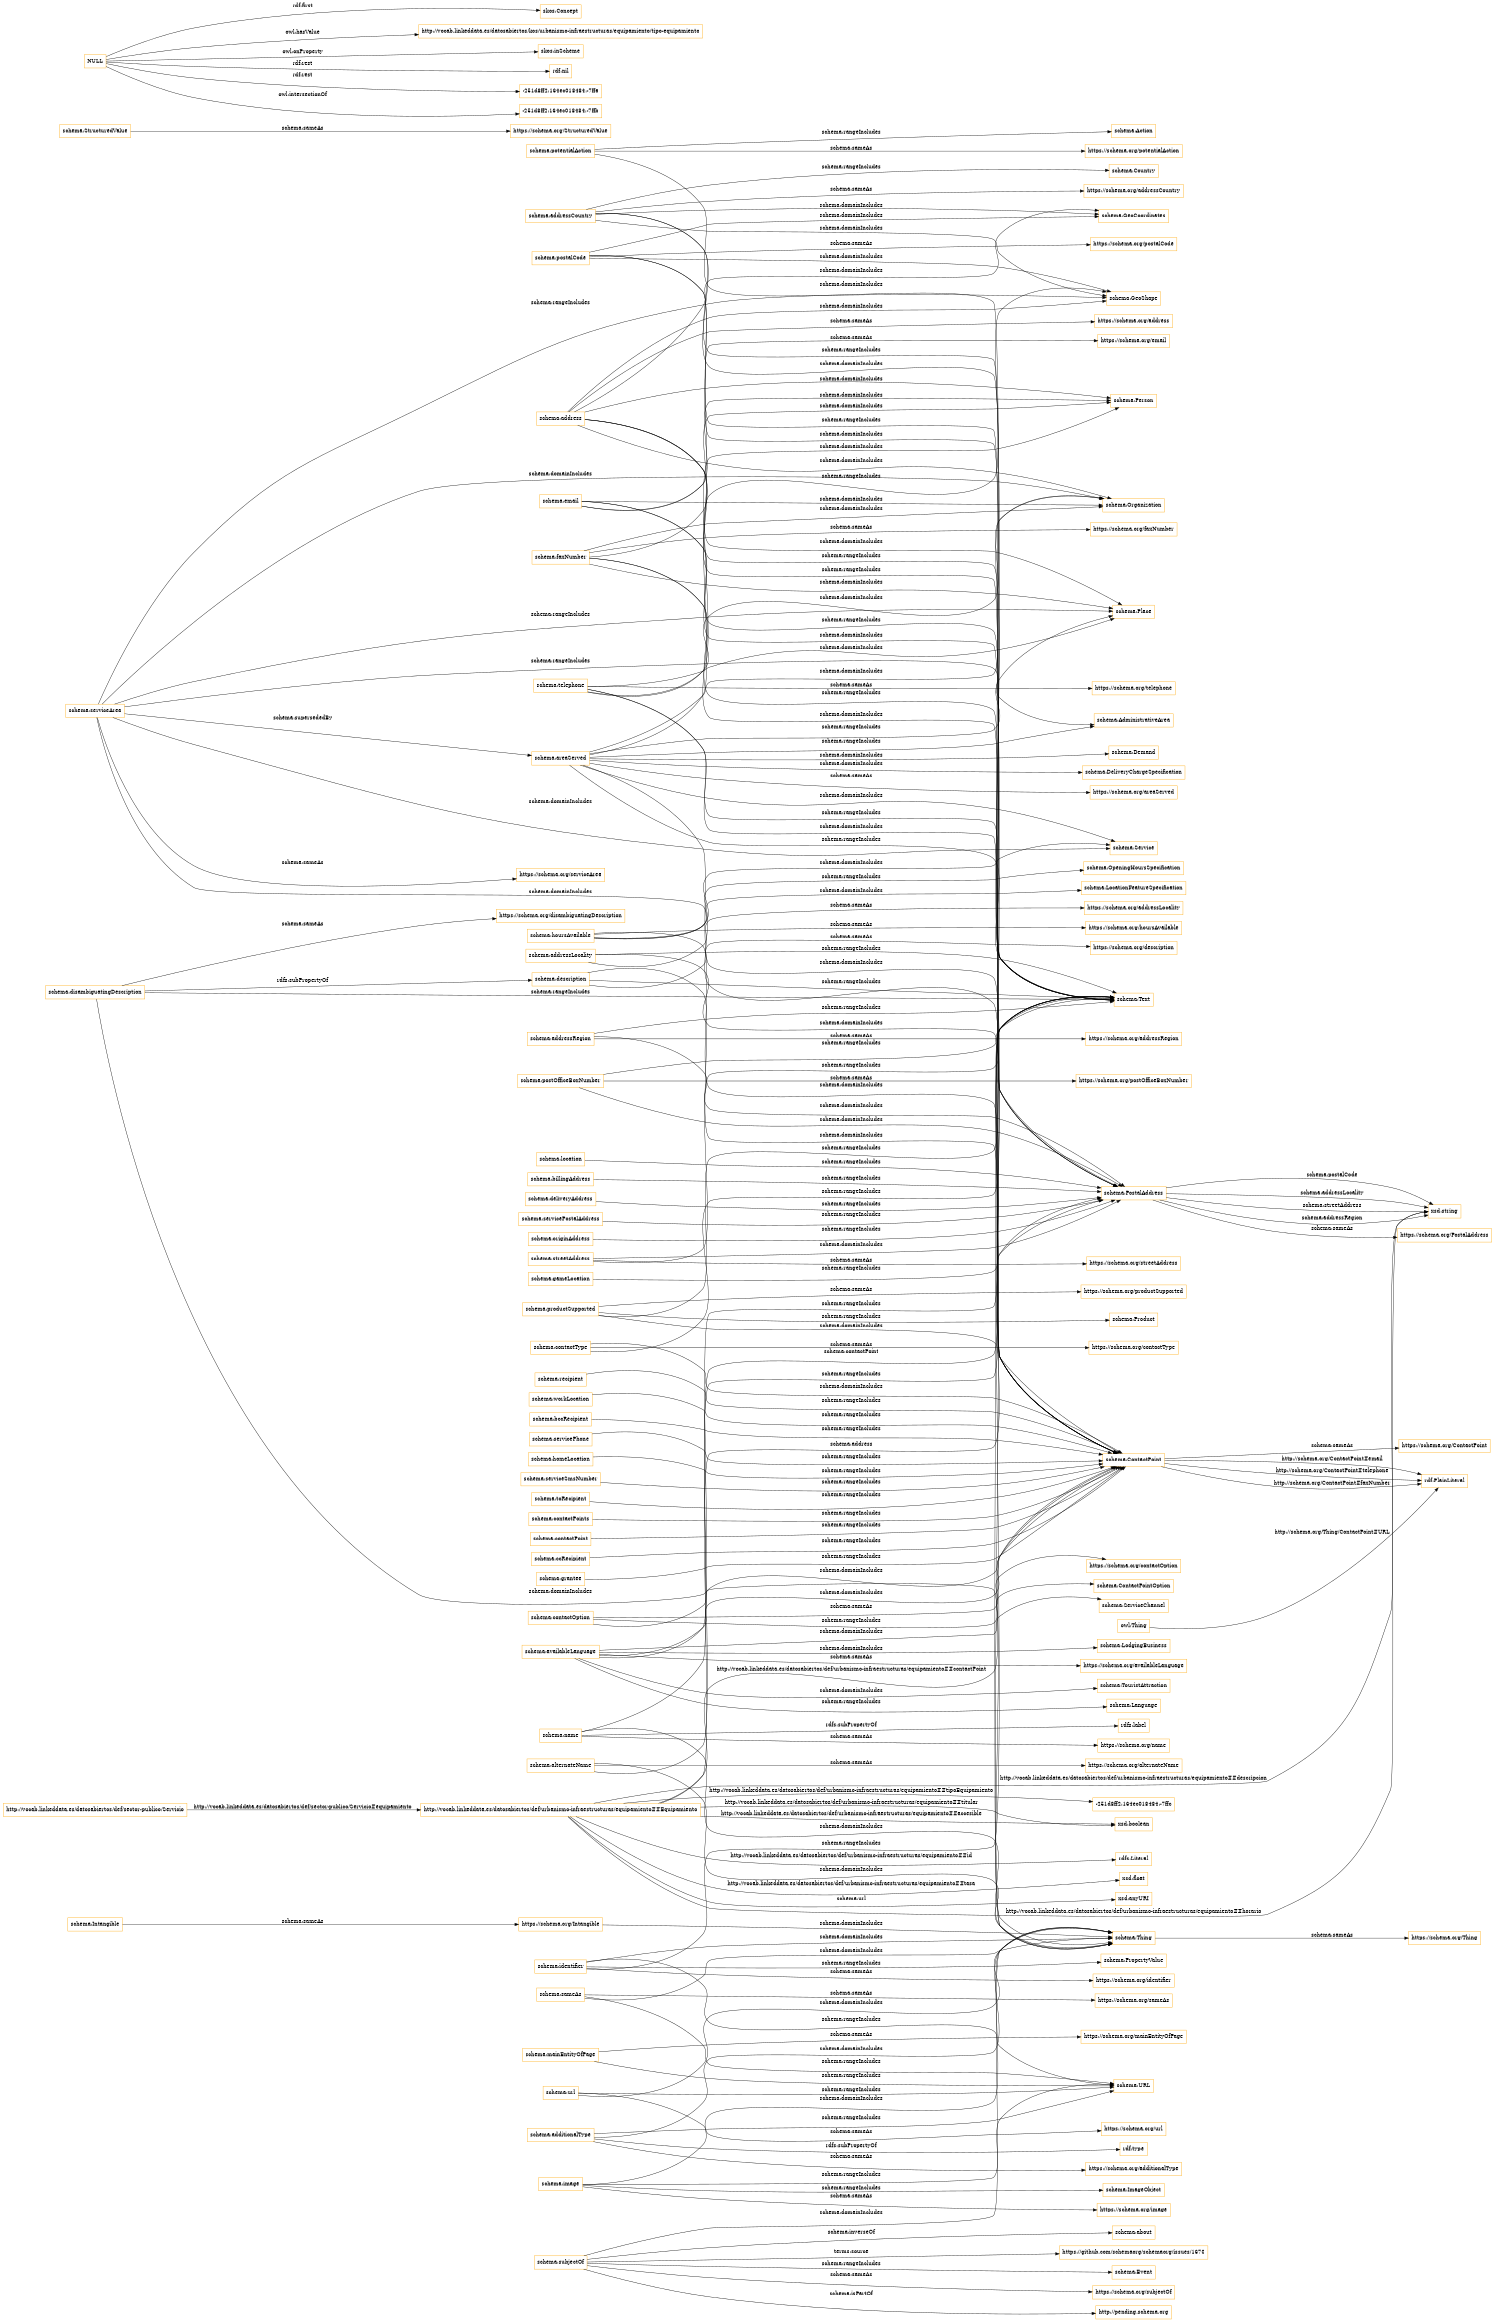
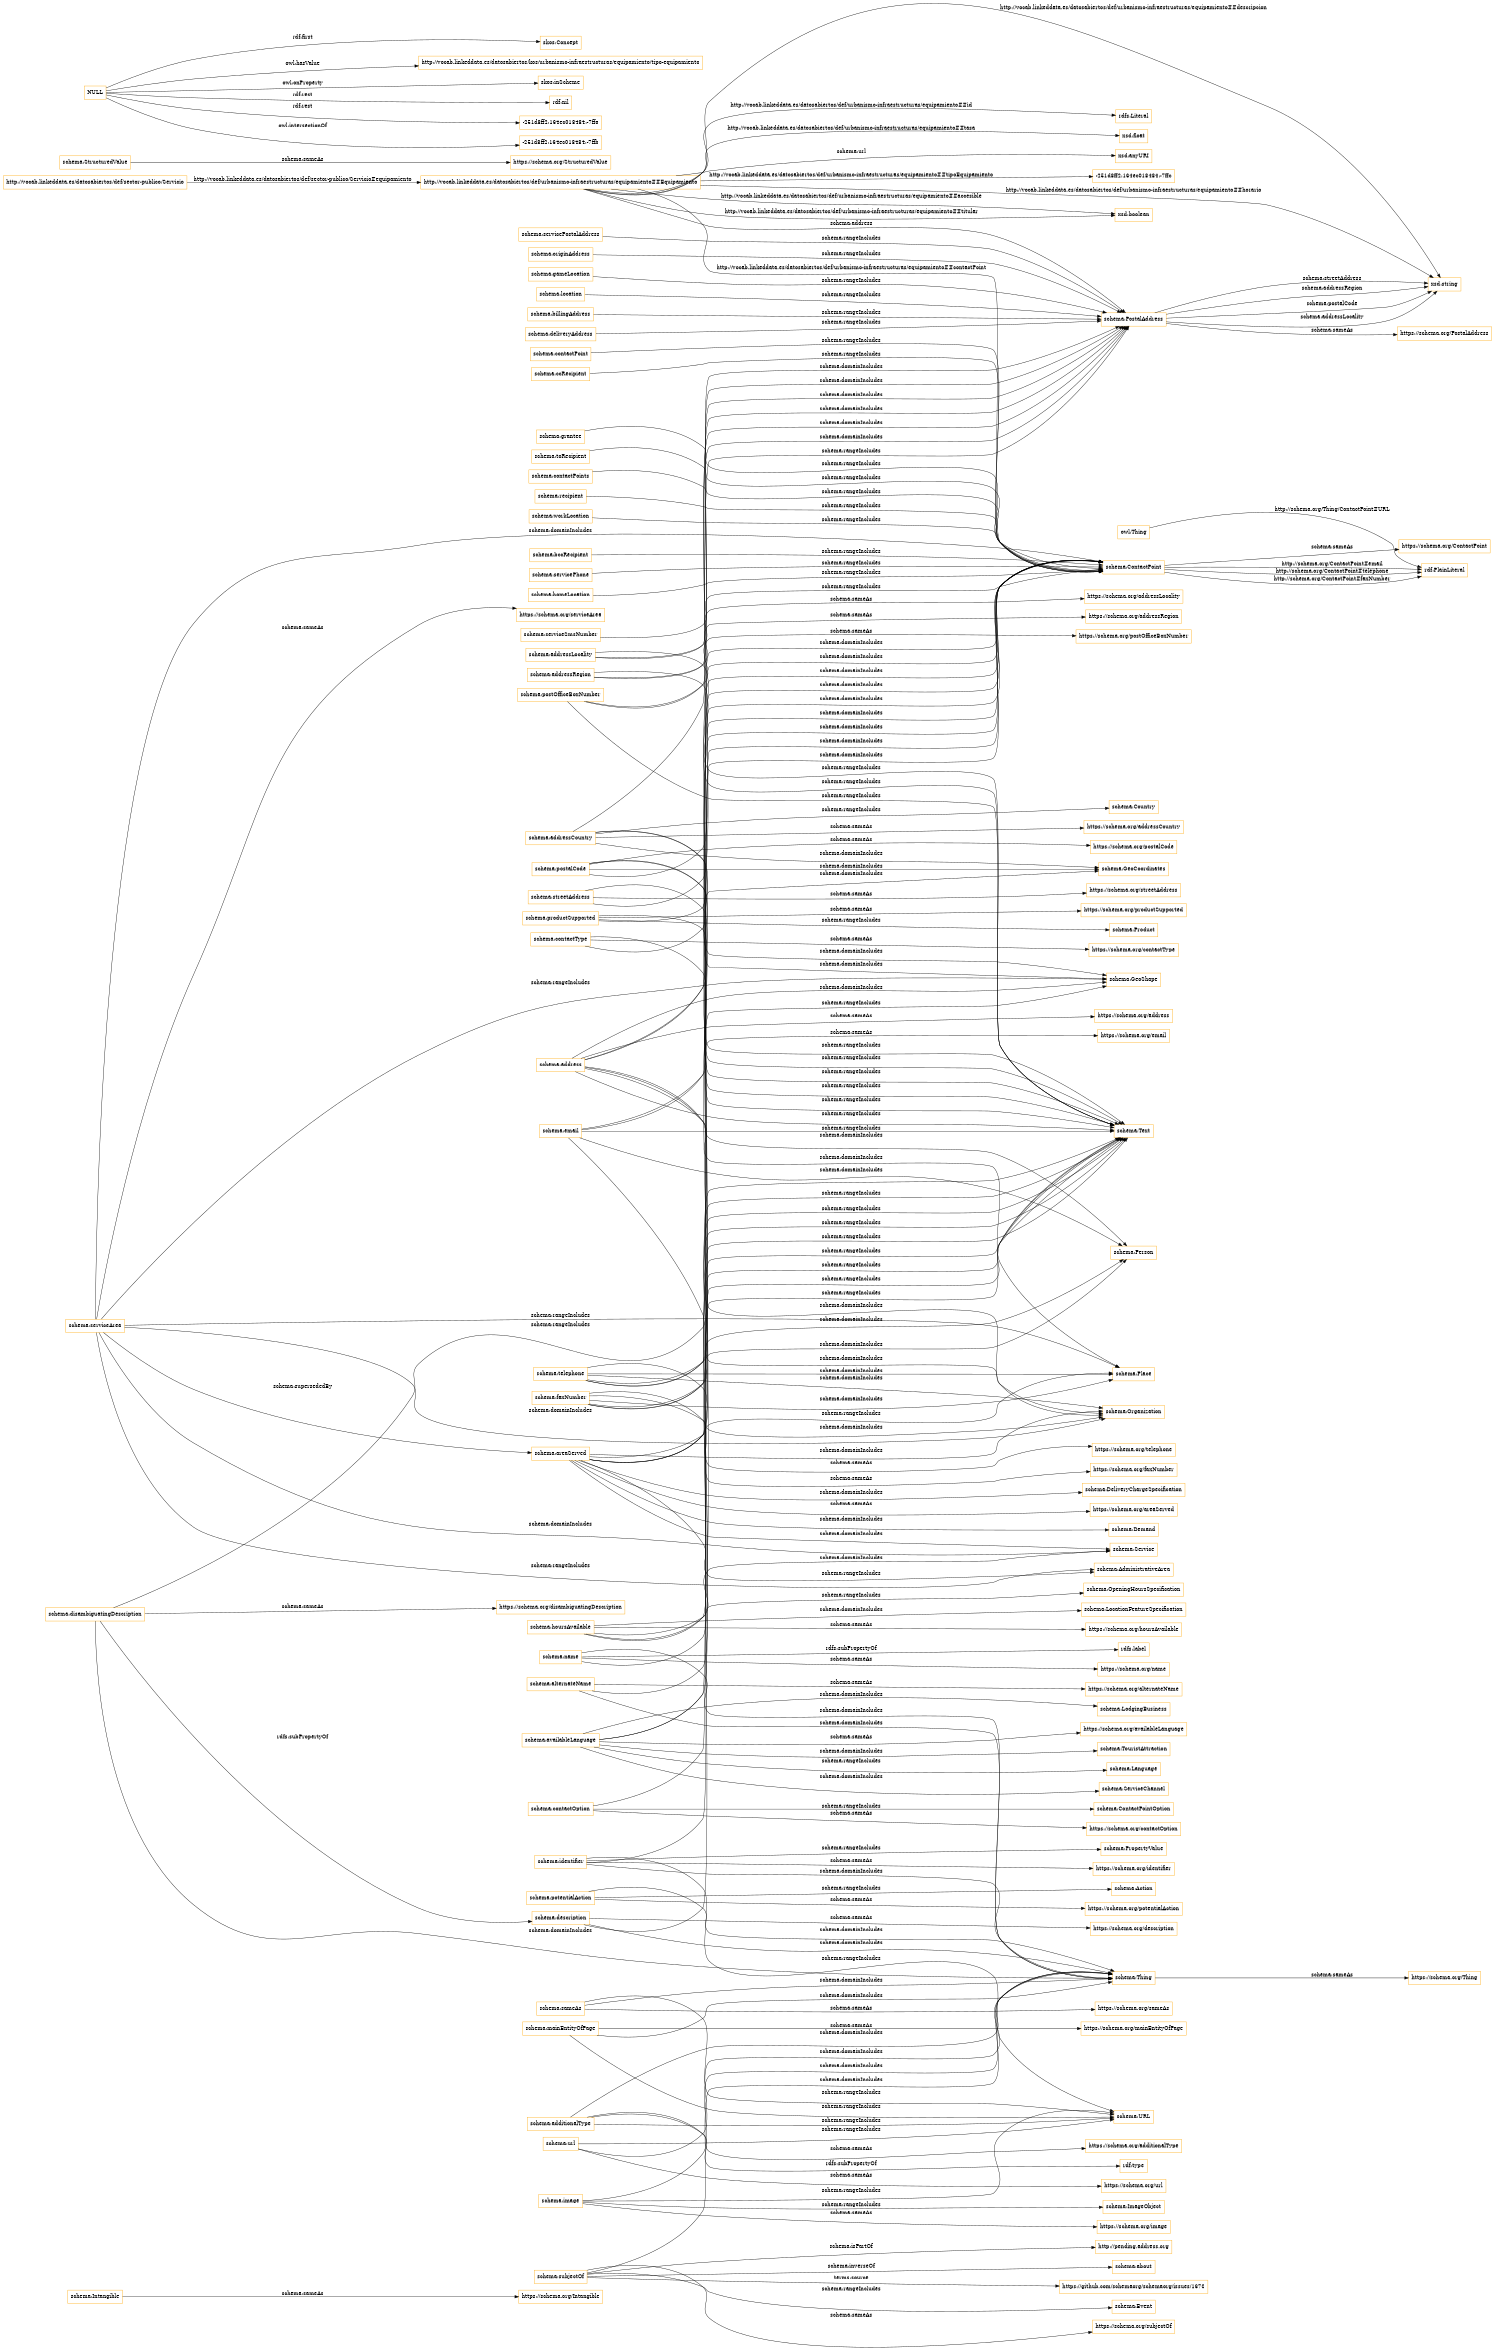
(851, 1352) -> (851, 1237)
(856, 1929) -> (847, 2000)
(1134, 2312) -> (1134, 2247)
